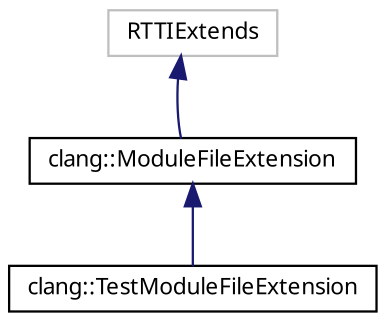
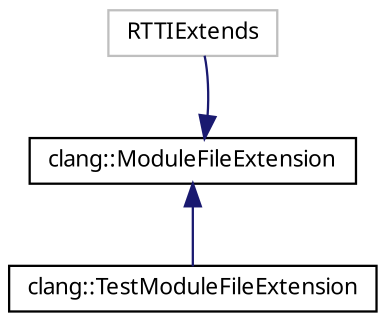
(178, 109) -> (208, 86)
